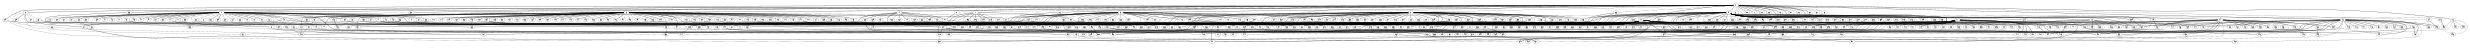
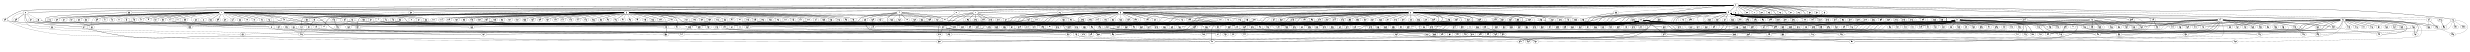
none -> (1136, 20)
